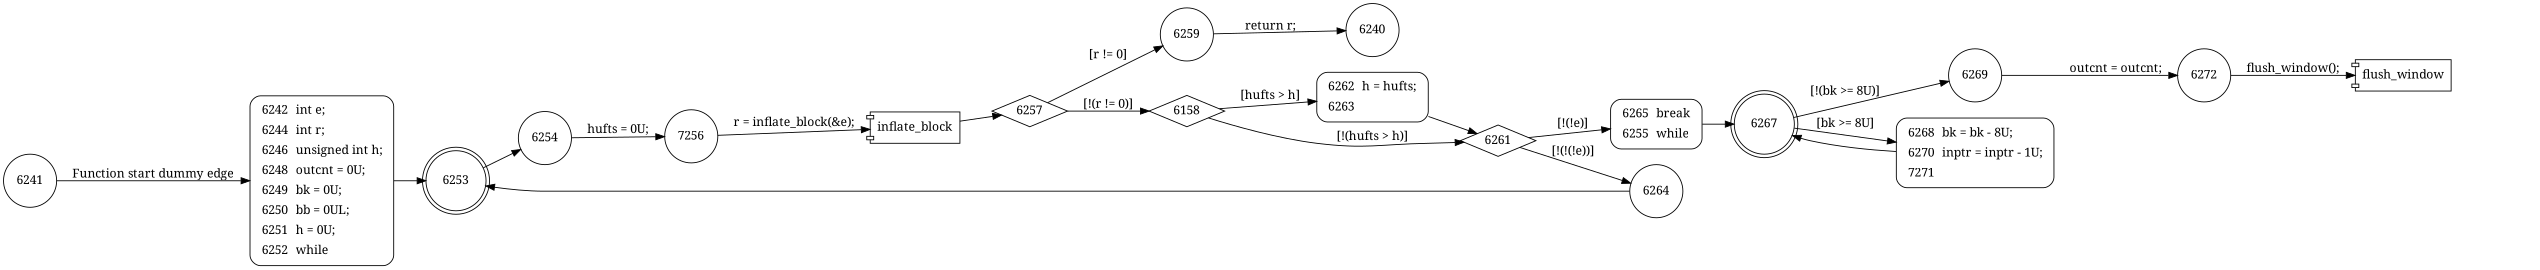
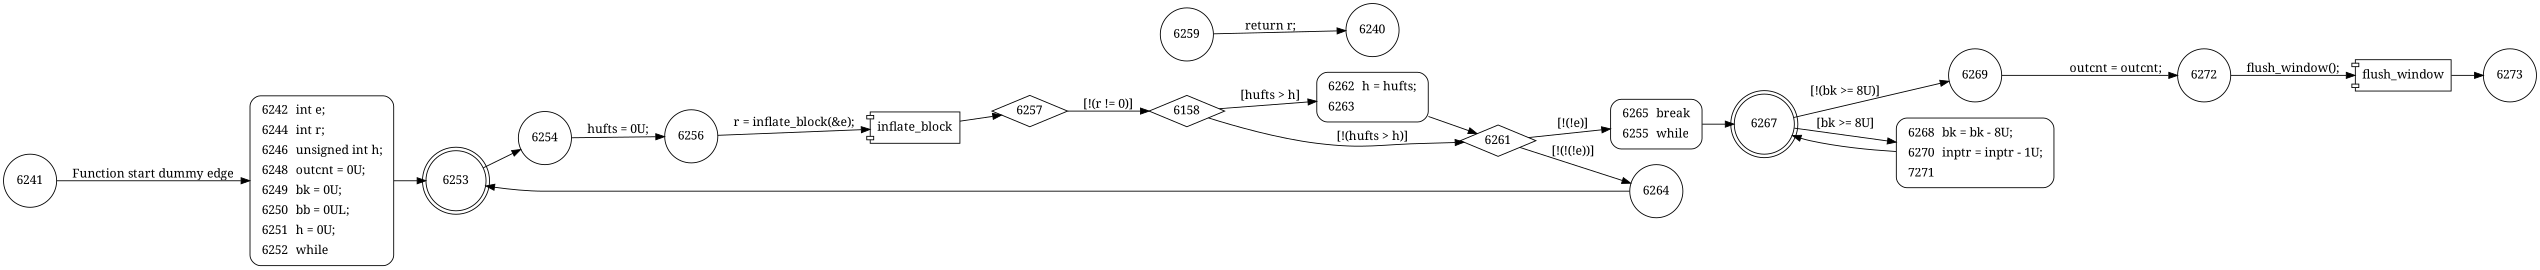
none -> (2510, 75)
(1101, 76) -> none
(691, 136) -> (691, 136)
